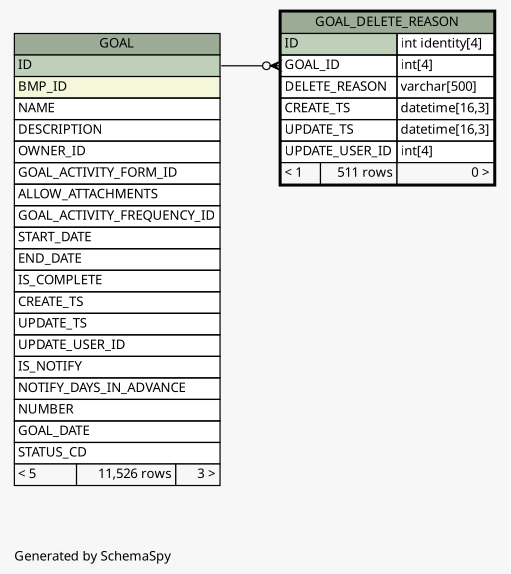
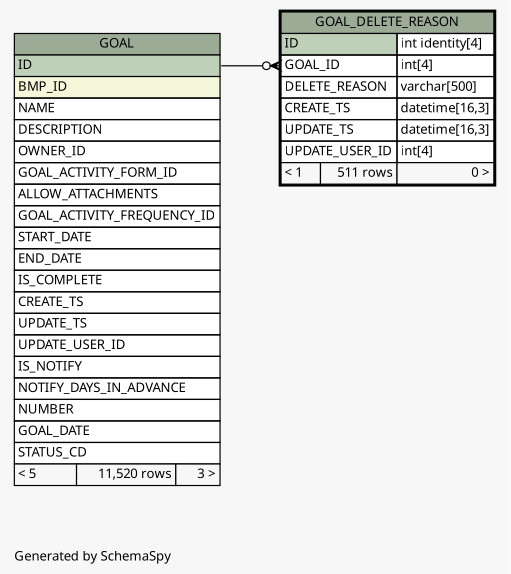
(135, 474) -> (135, 474)
